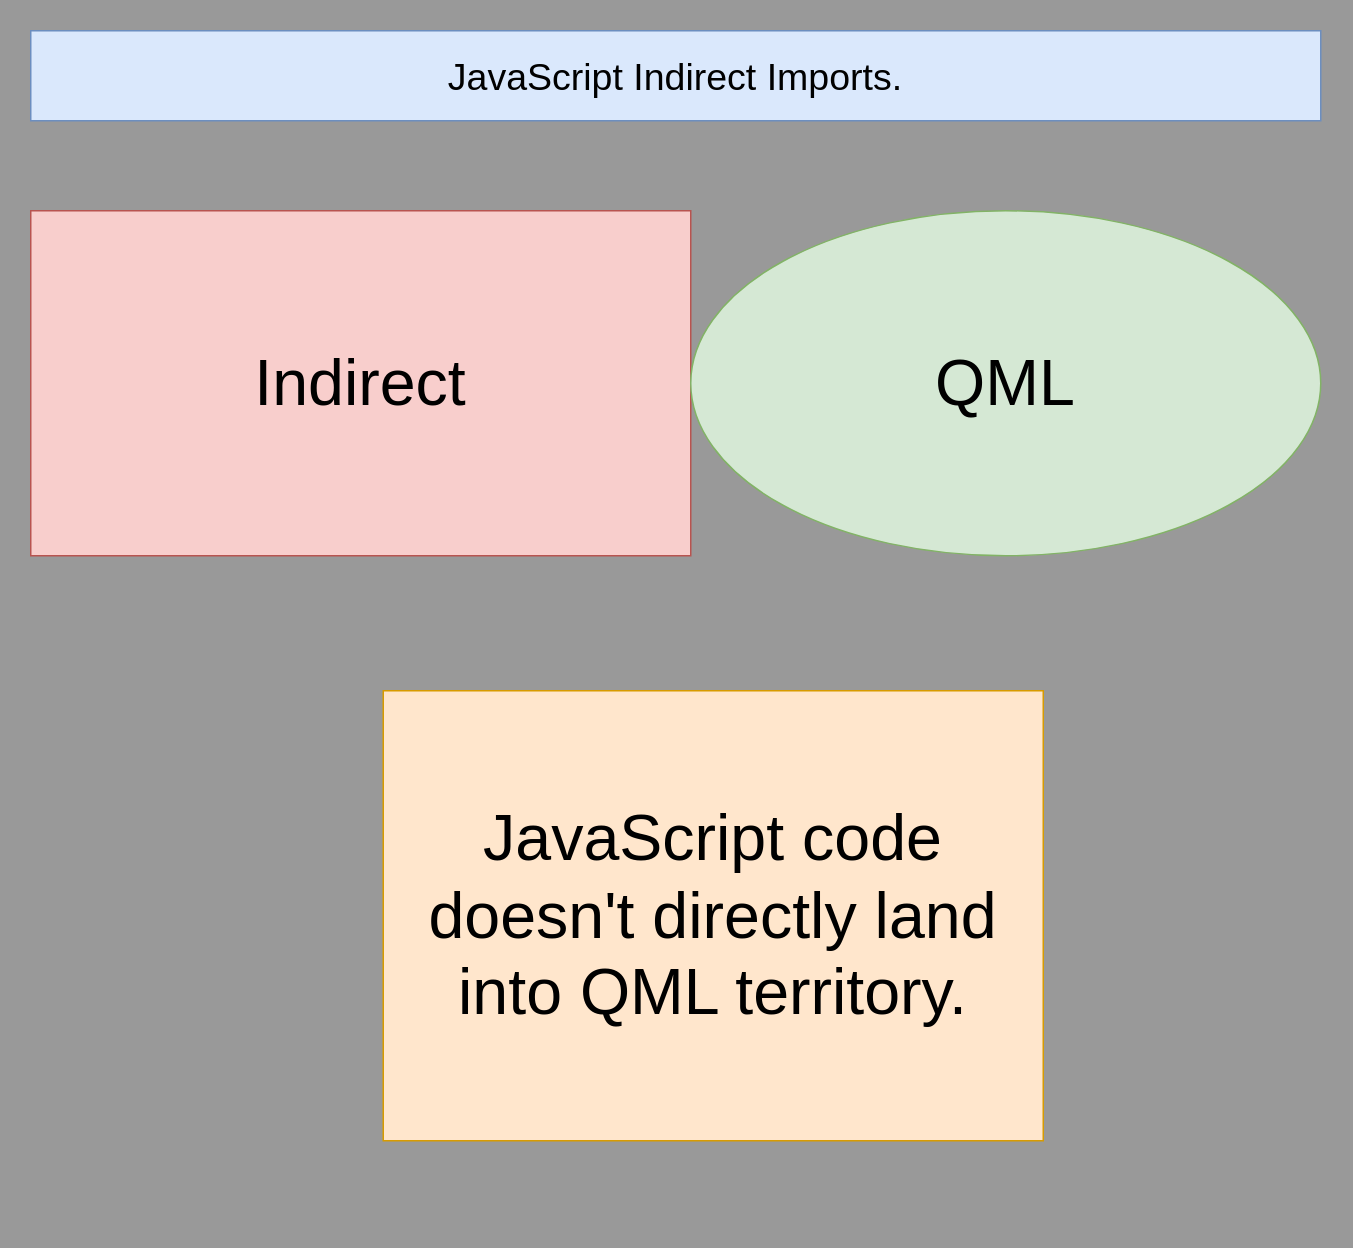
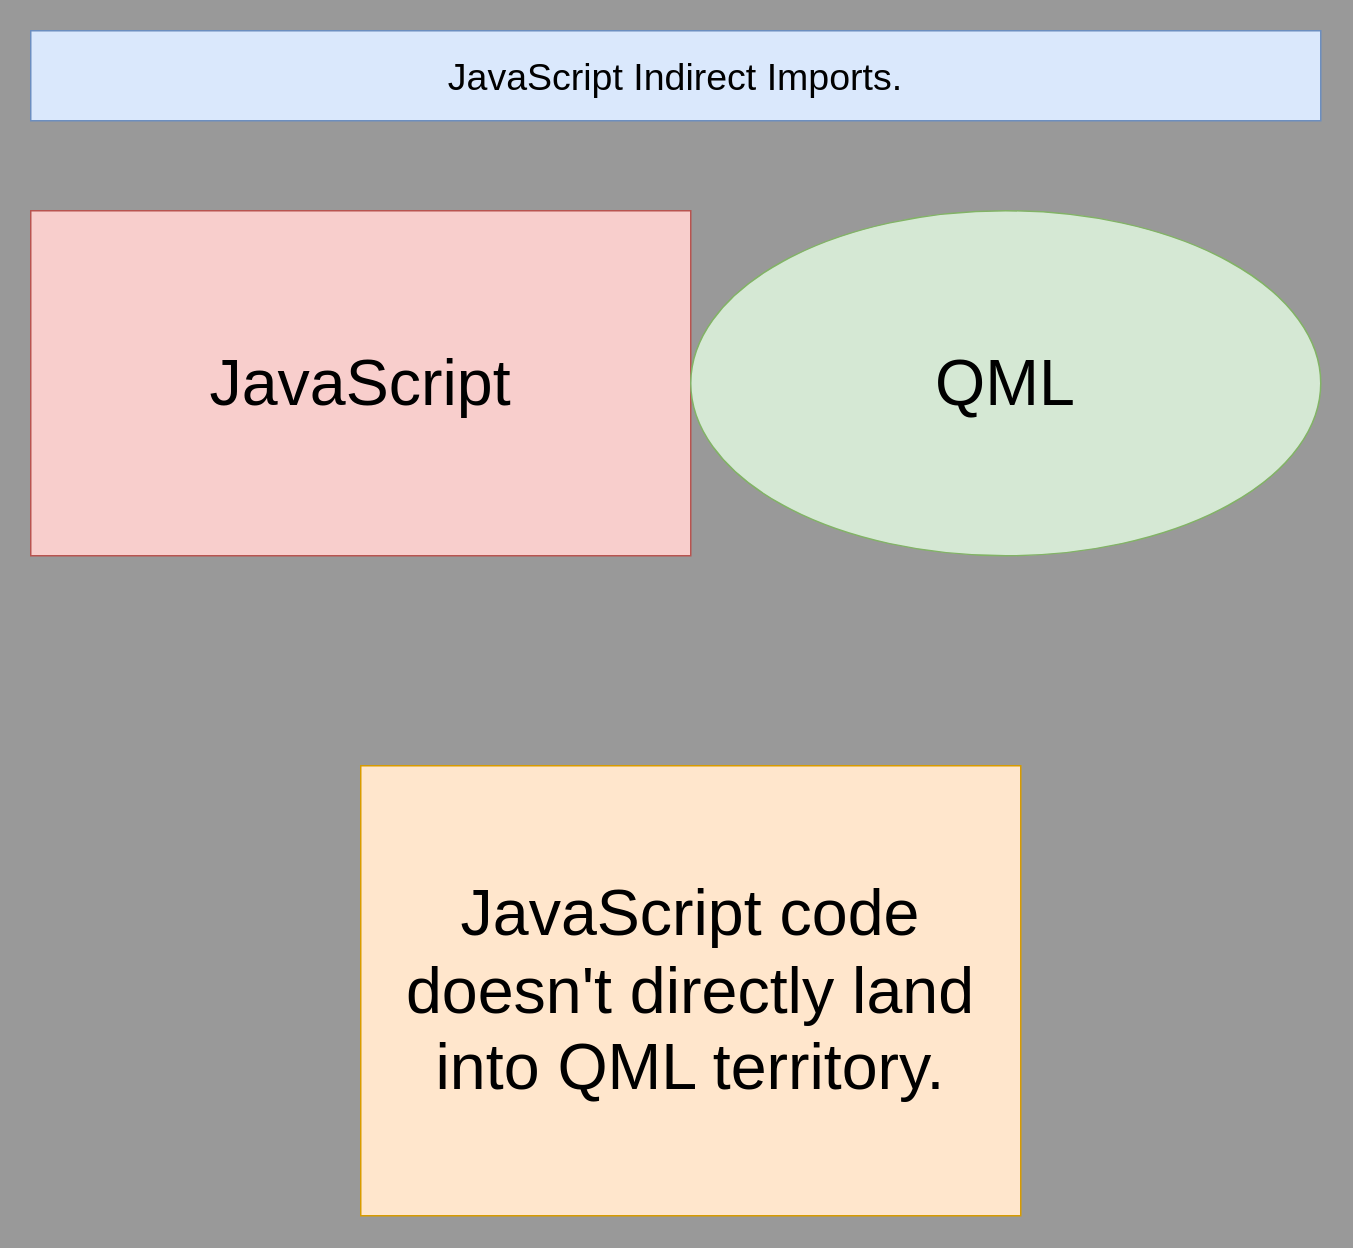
(361, 383) -> (361, 383)
(713, 916) -> (691, 991)
